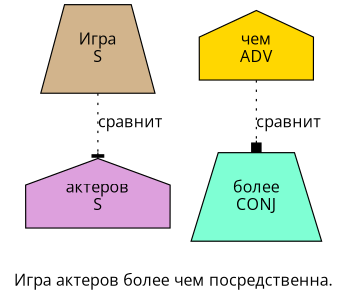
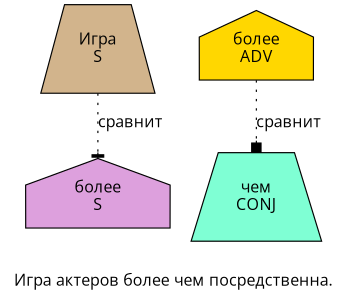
(256, 49) -> (256, 49)
(98, 197) -> (98, 197)
(256, 197) -> (256, 197)
